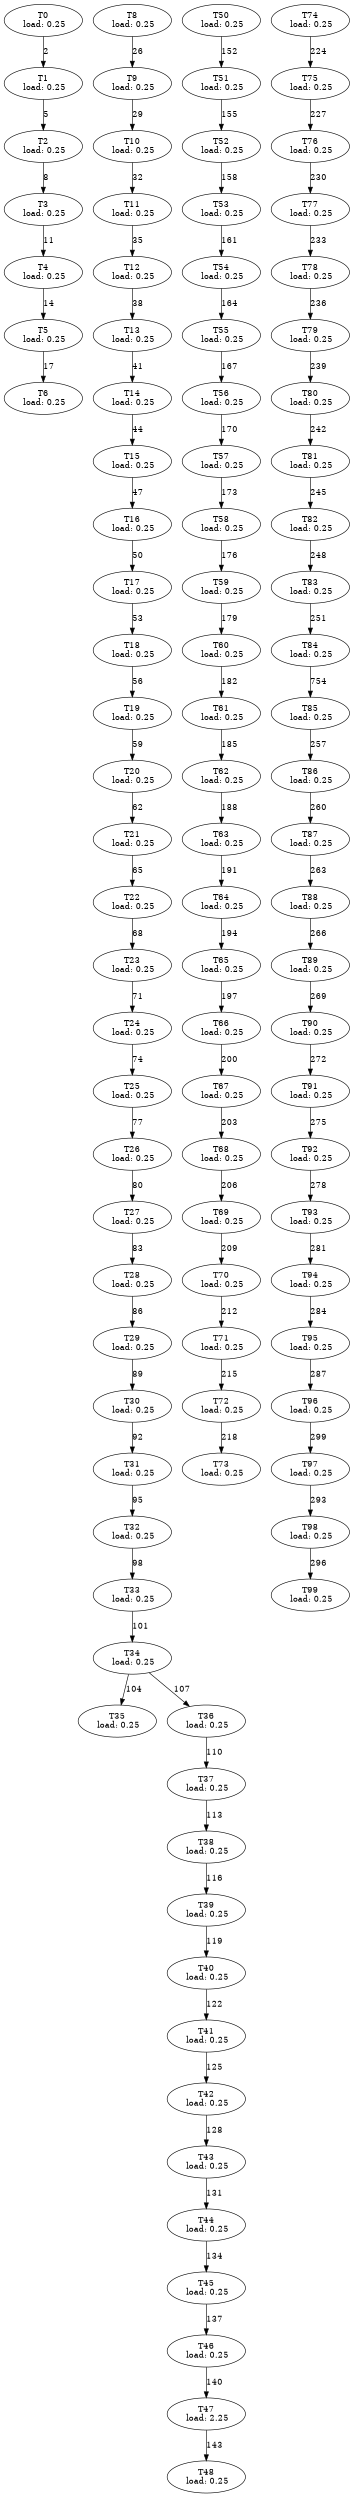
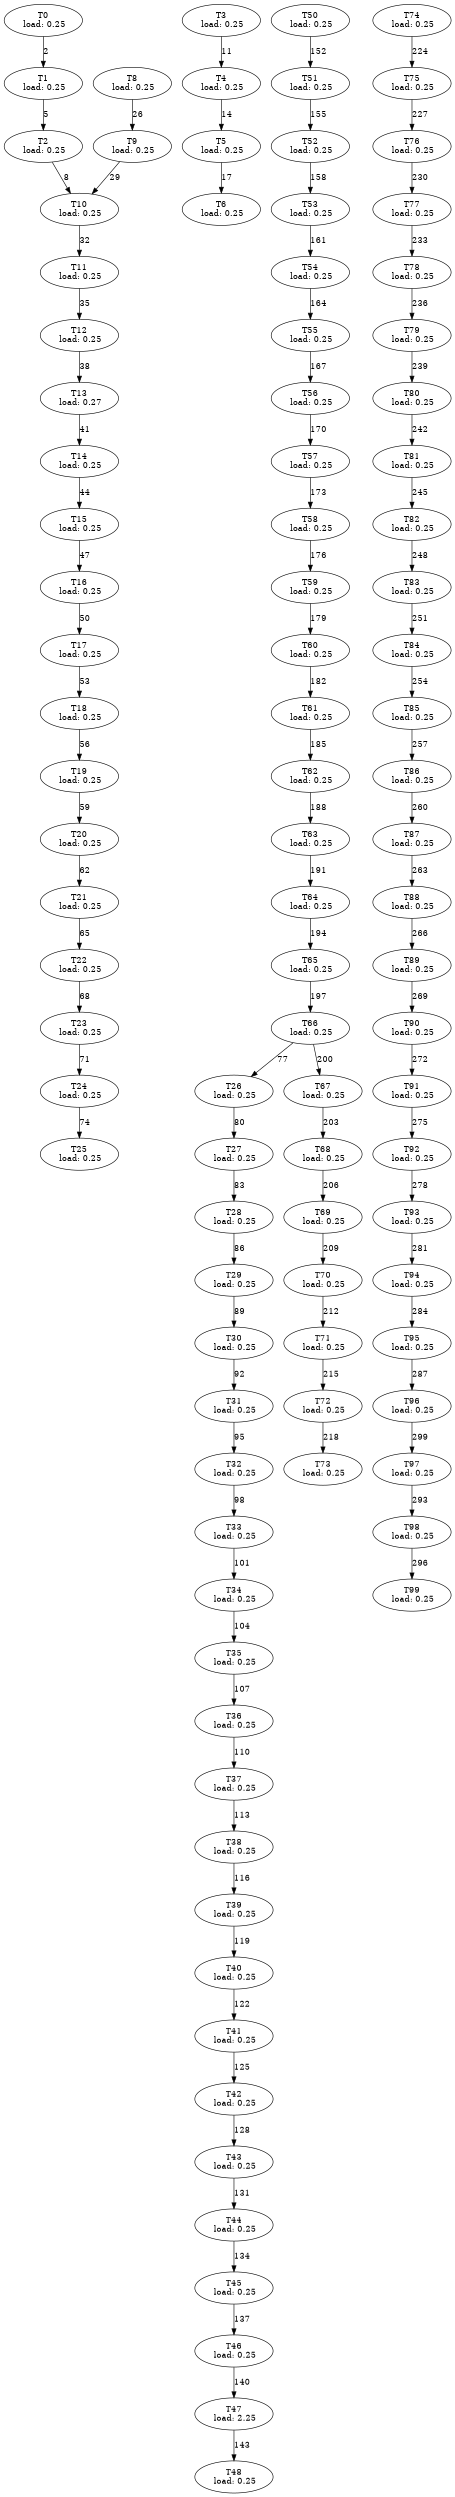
(43, 175) -> (60, 175)
(132, 335) -> (79, 398)
(319, 682) -> (420, 682)
(132, 1120) -> (274, 1058)
(167, 1688) -> (234, 1686)
